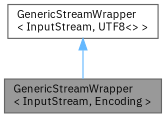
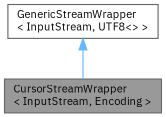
(83, 96) -> (83, 96)
